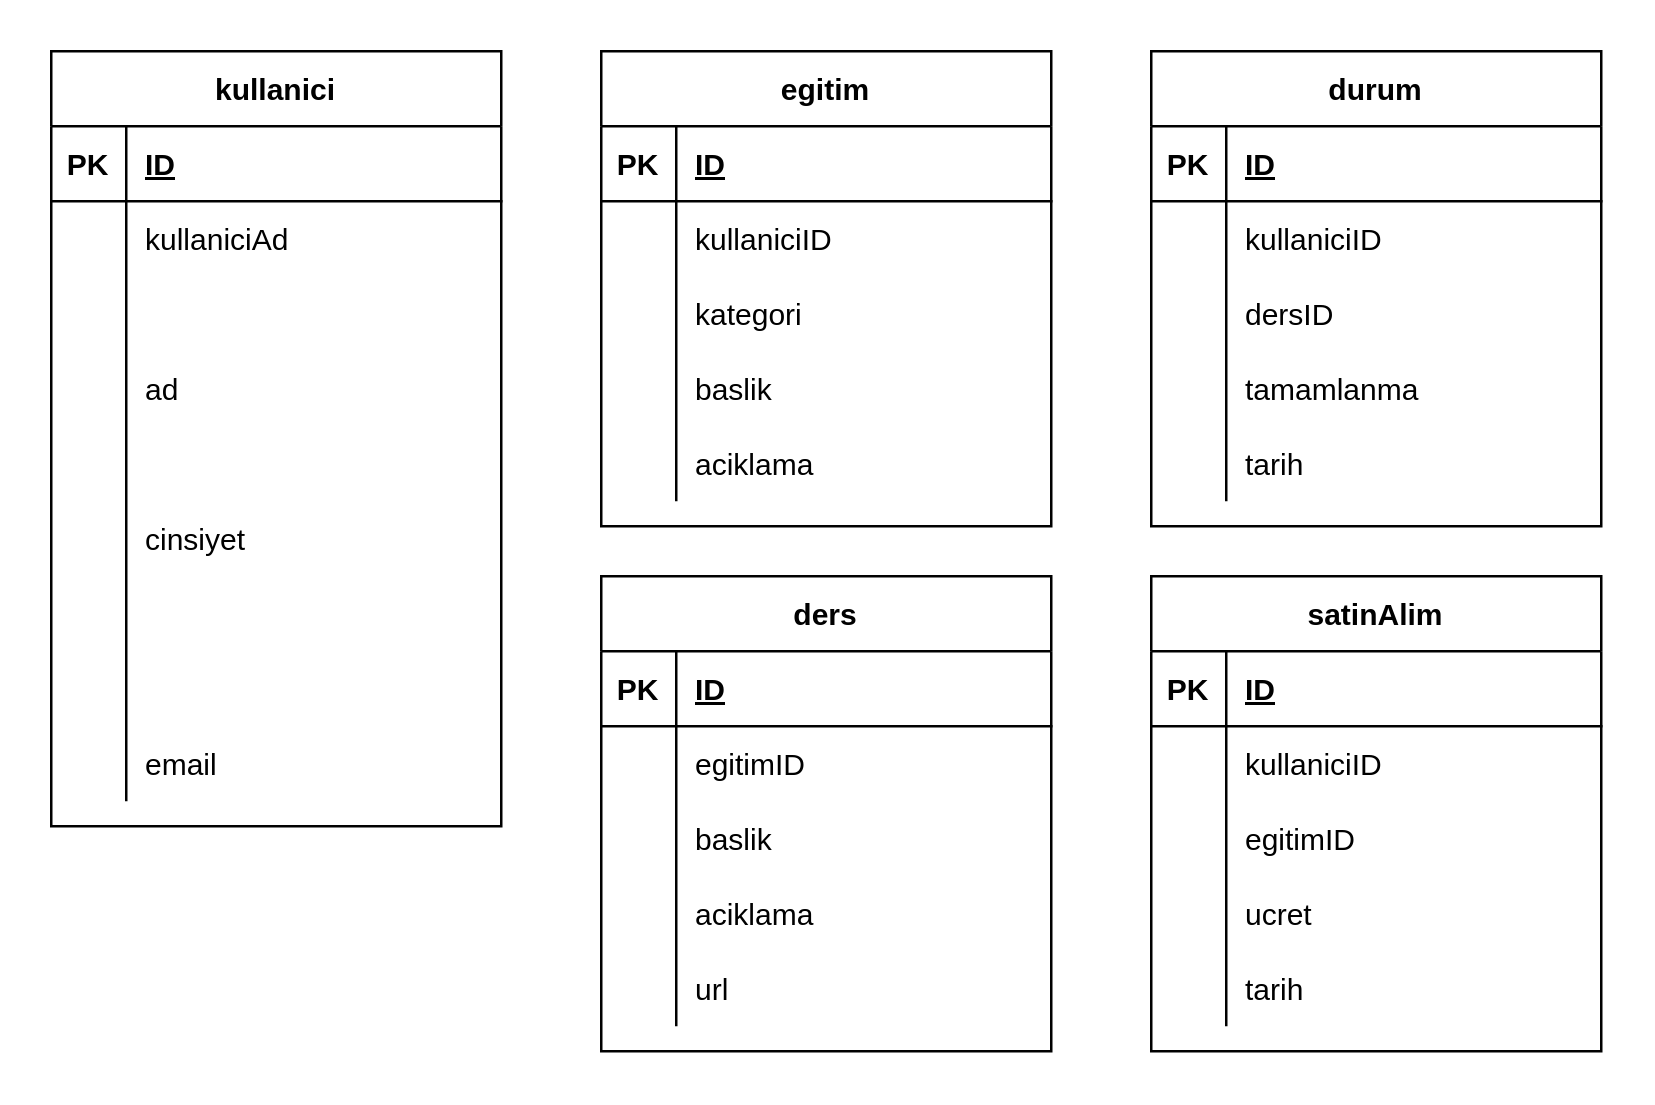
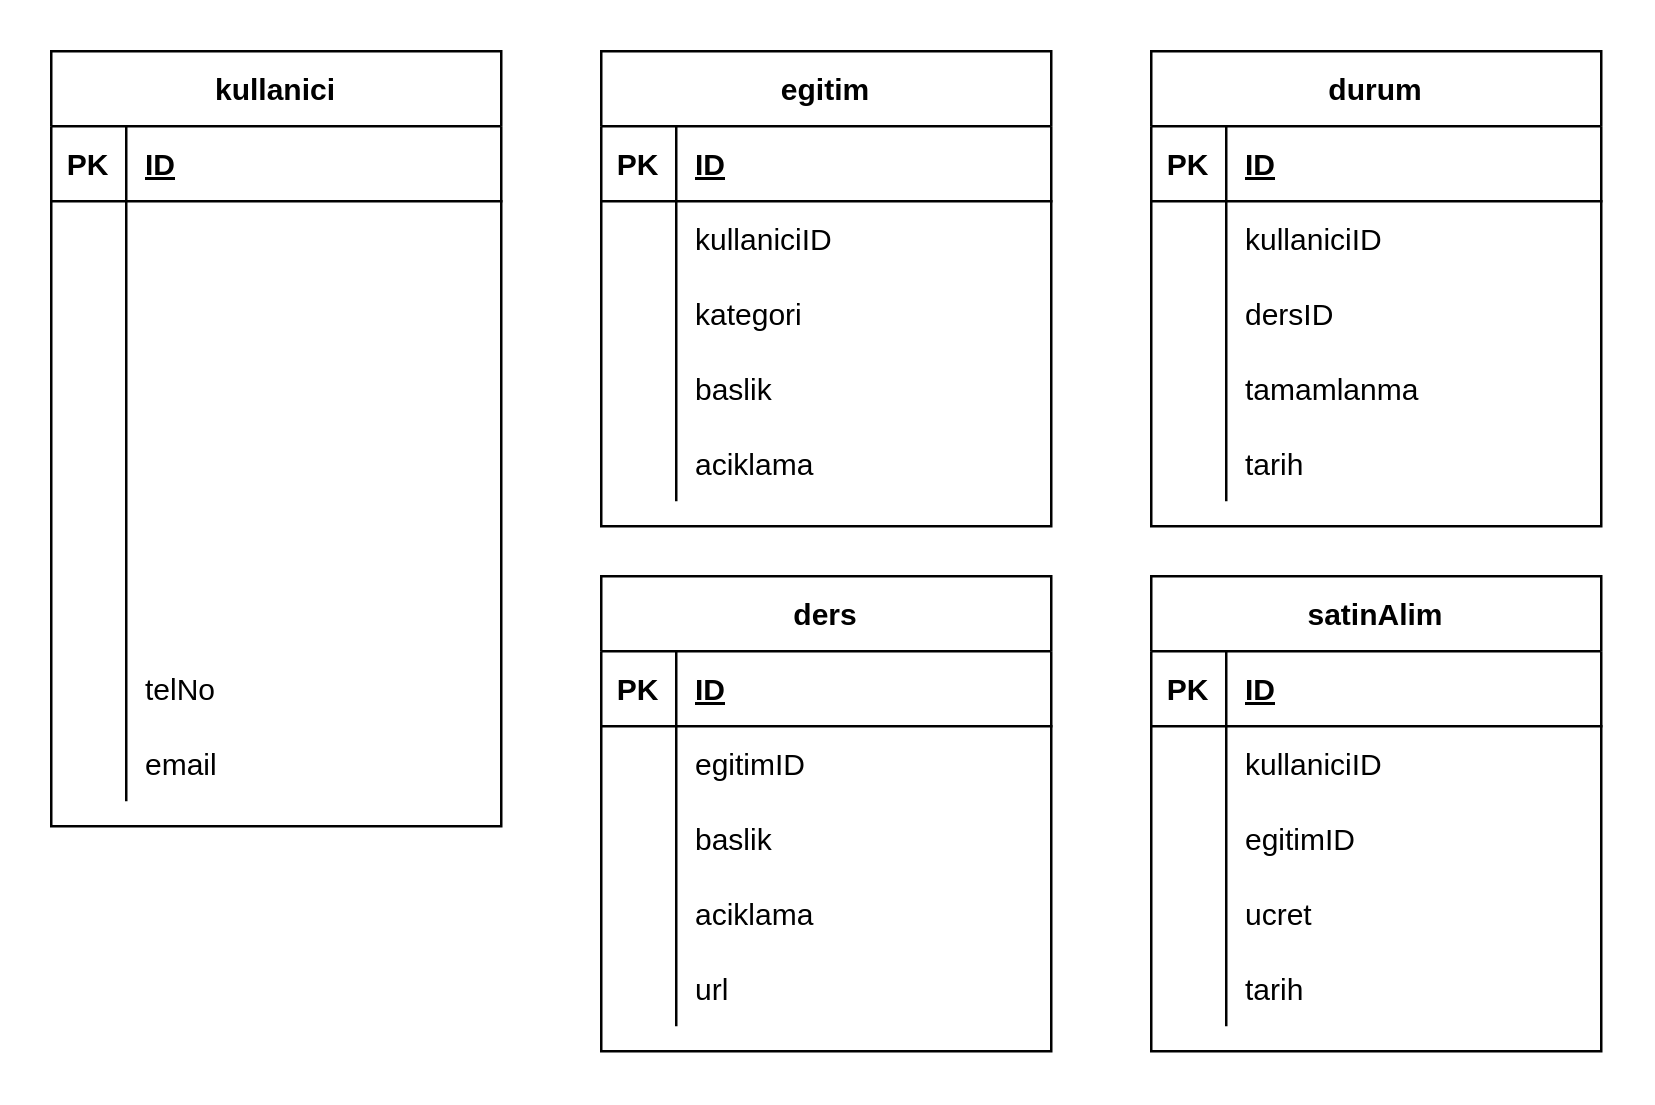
(314, 239) -> none
(314, 389) -> none
(314, 539) -> none
none -> (314, 689)
